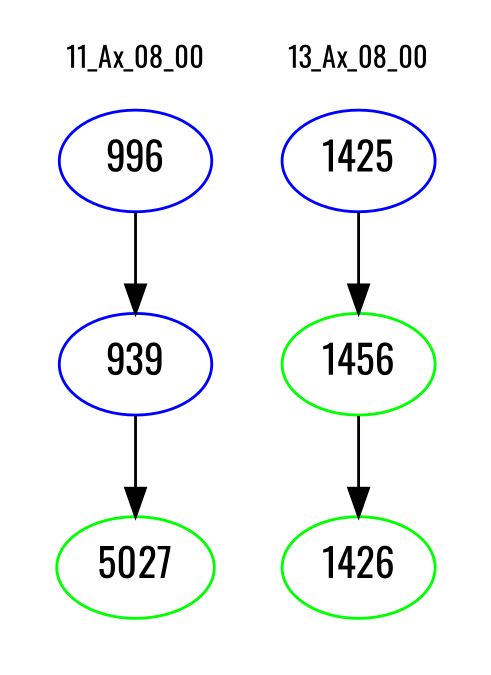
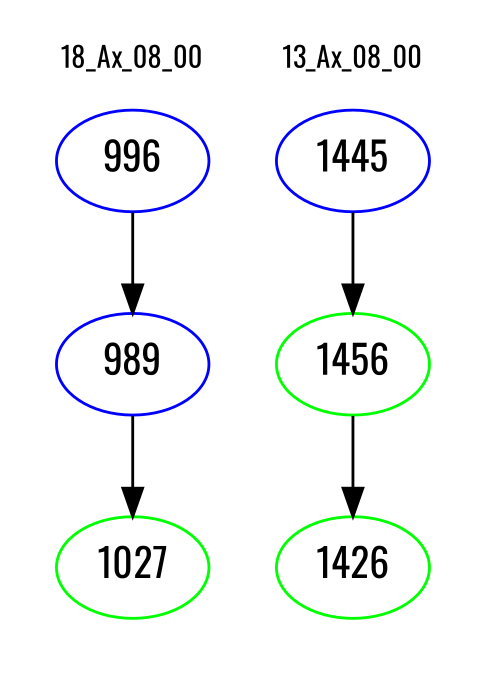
(136, 61) -> (133, 61)
(359, 161) -> (353, 161)
(136, 364) -> (133, 364)
(136, 568) -> (133, 568)
